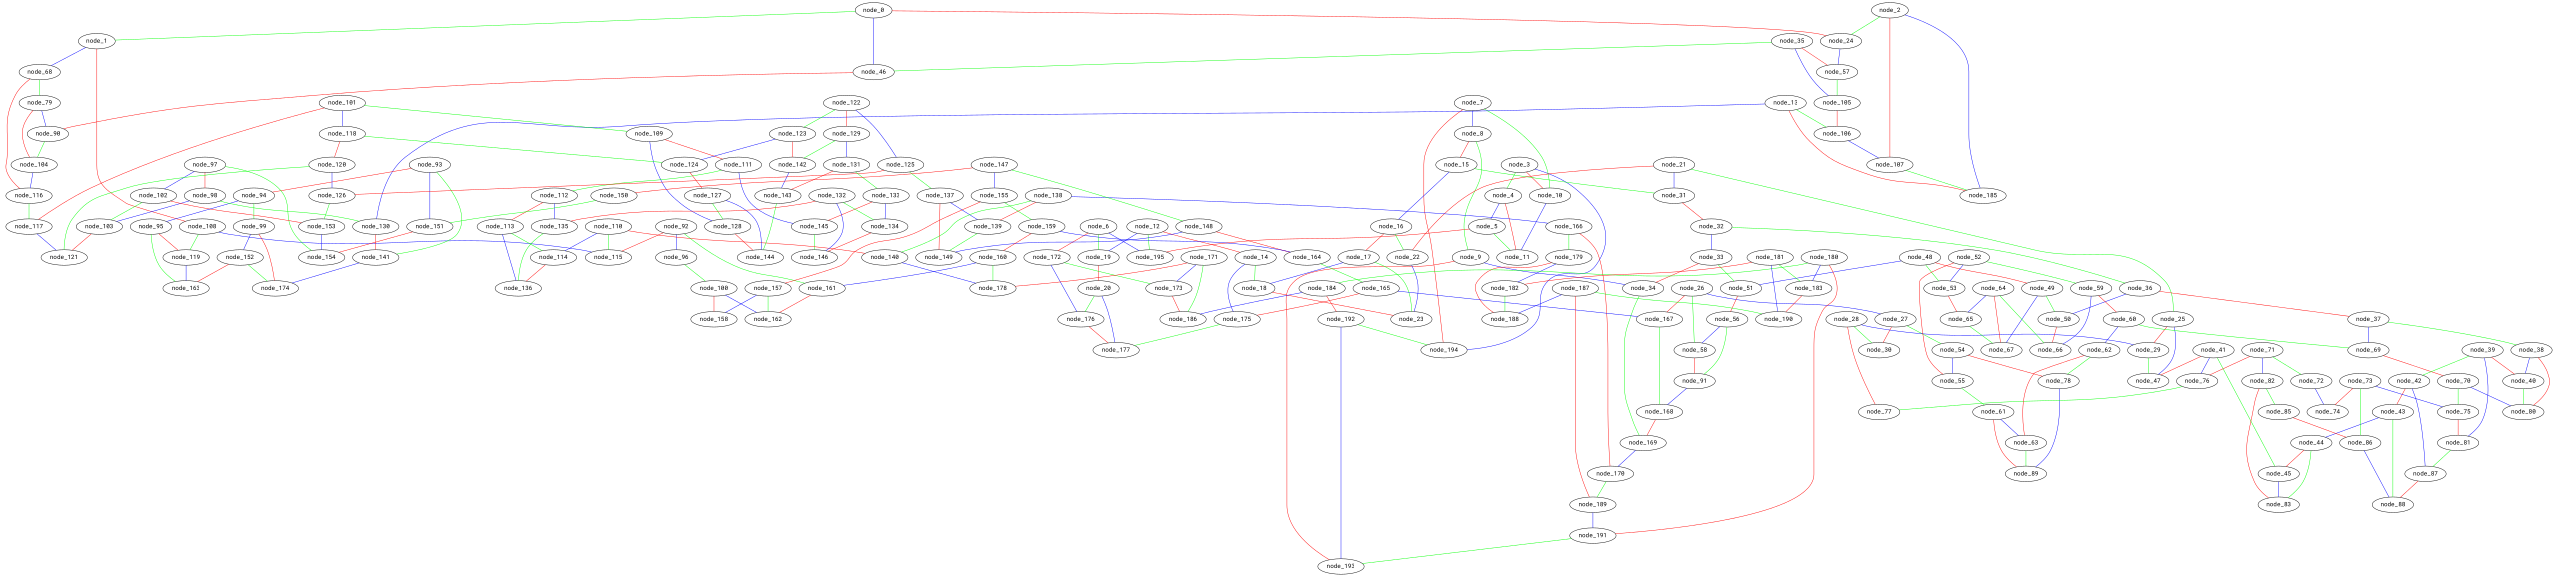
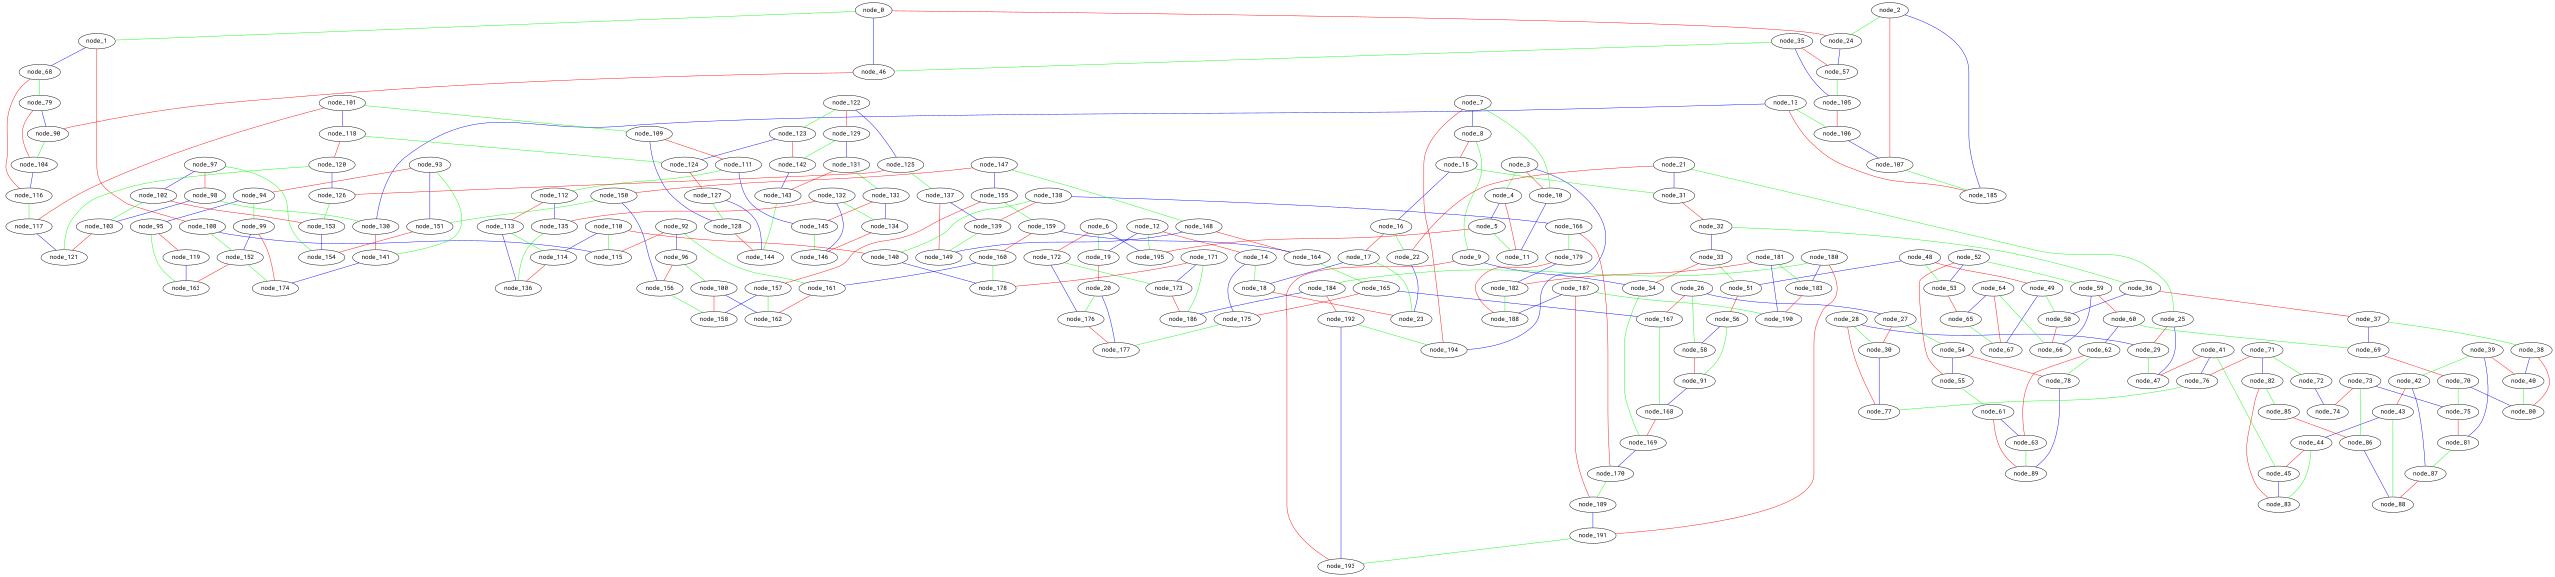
(194, 242) -> (221, 242)
none -> (660, 288)
none -> (1879, 381)
